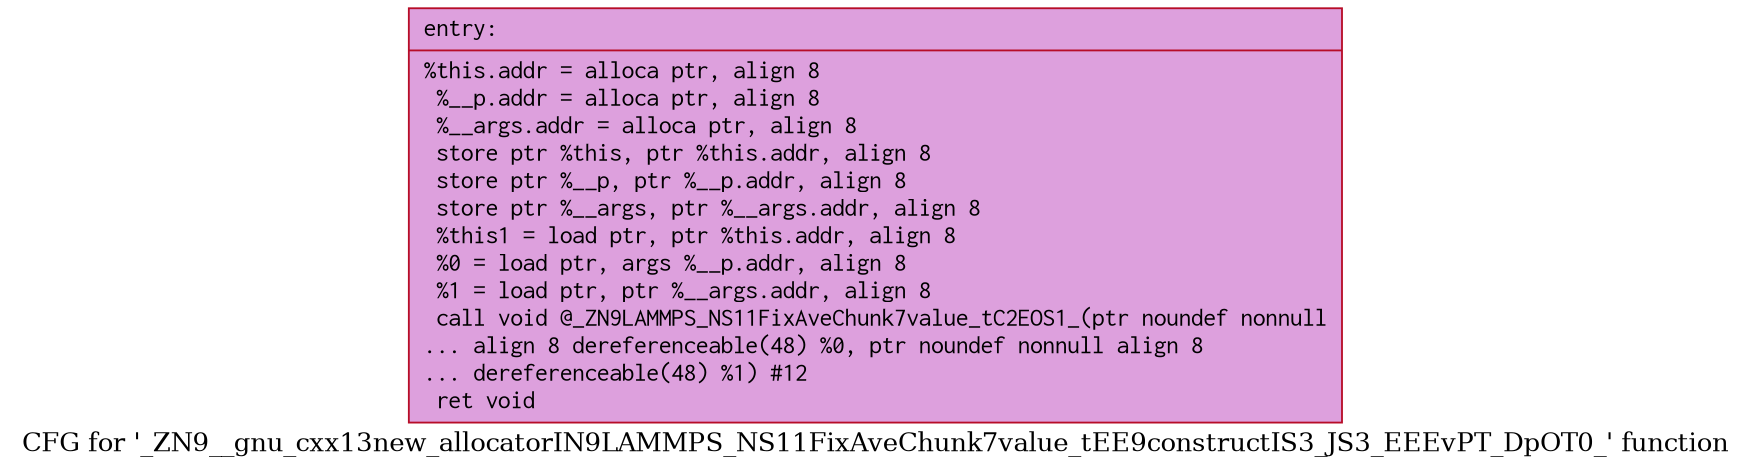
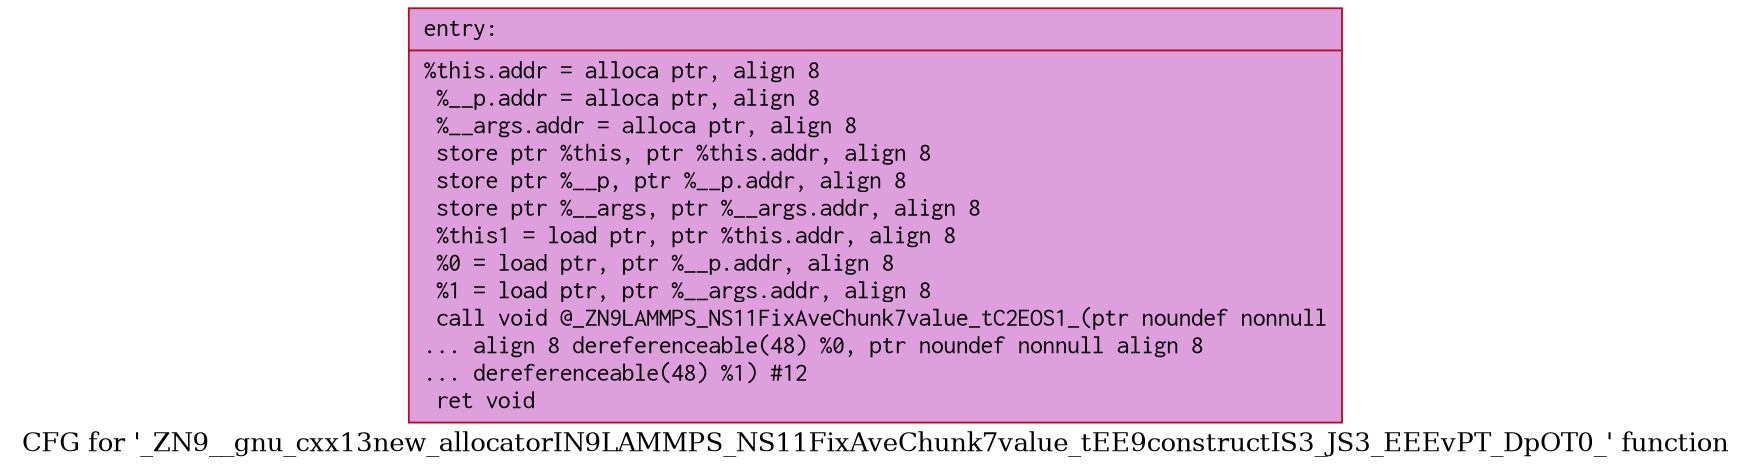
(666, 263) -> (659, 263)
